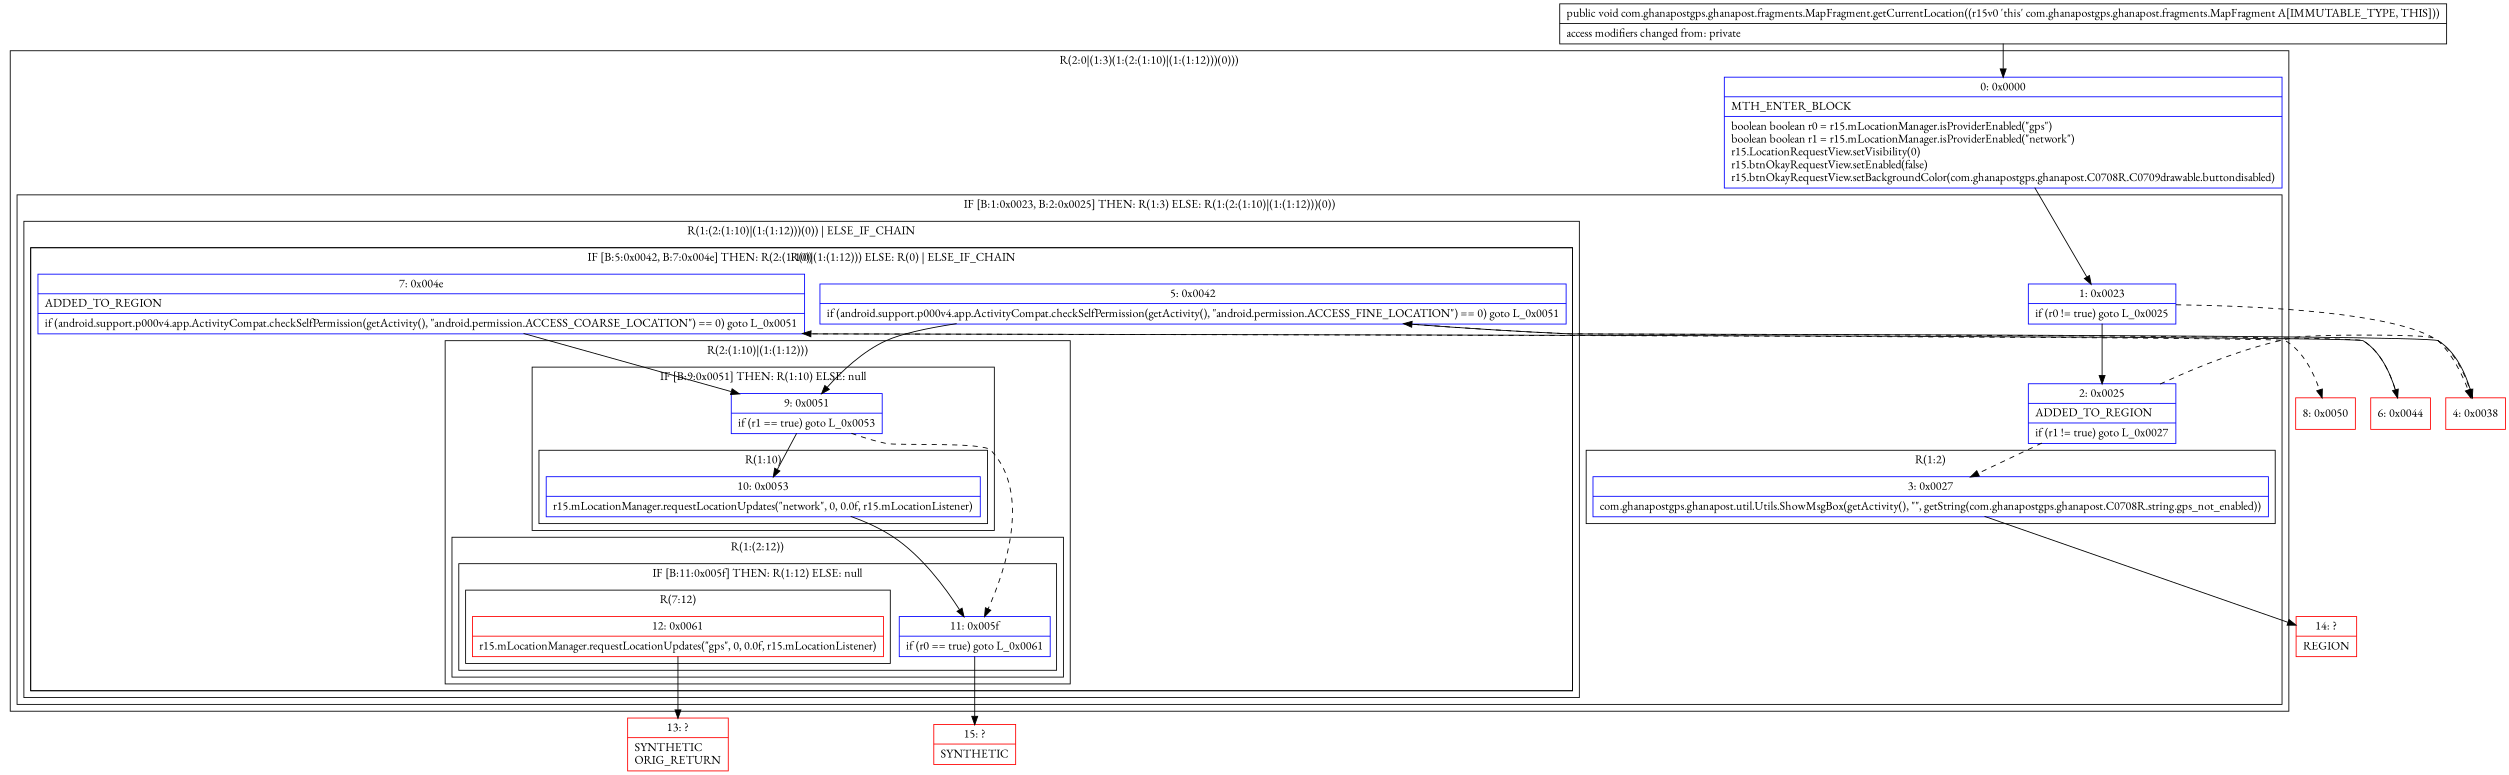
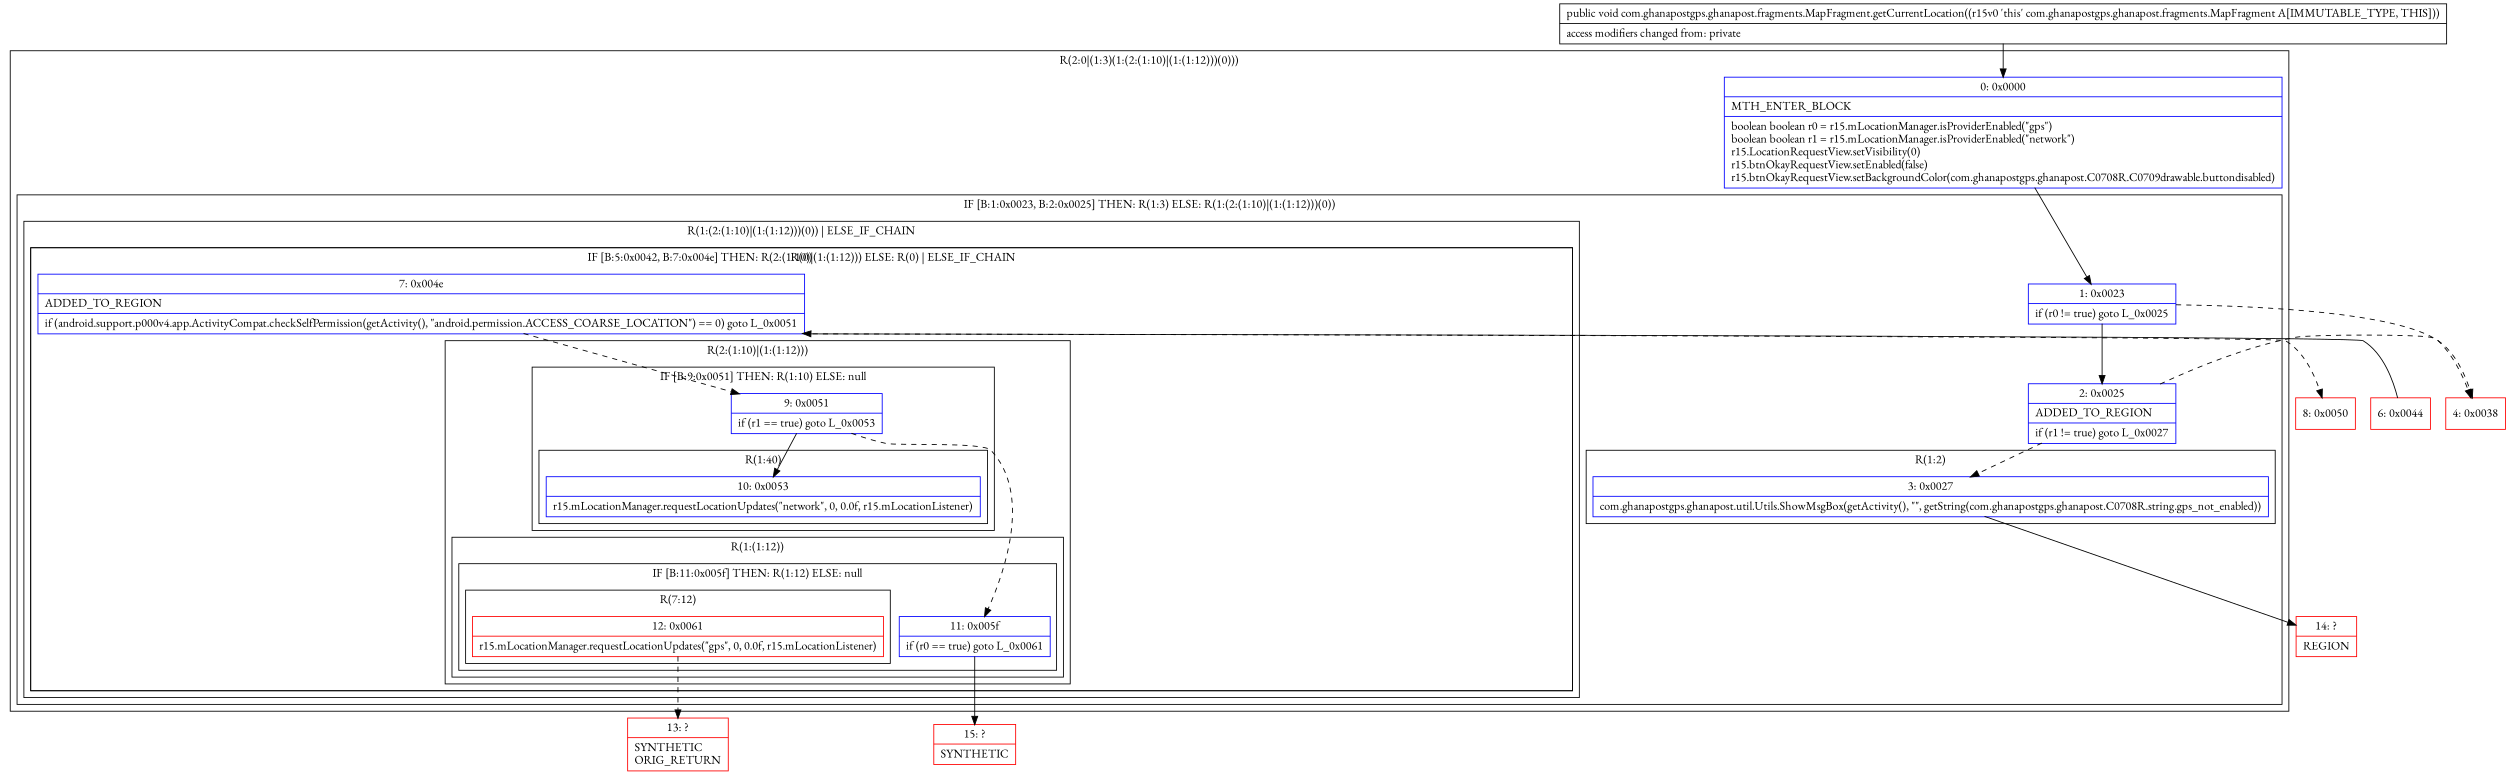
(1193, 304) -> none
(622, 361) -> (622, 361)
(763, 460) -> (763, 460)
(758, 547) -> (758, 547)
(913, 553) -> none
(678, 683) -> (678, 683)
